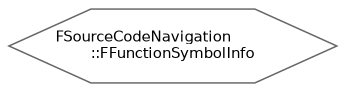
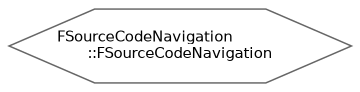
(173, 46) -> (180, 46)
